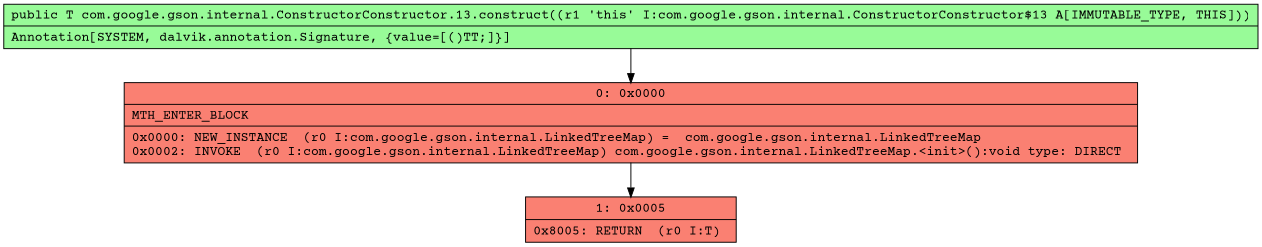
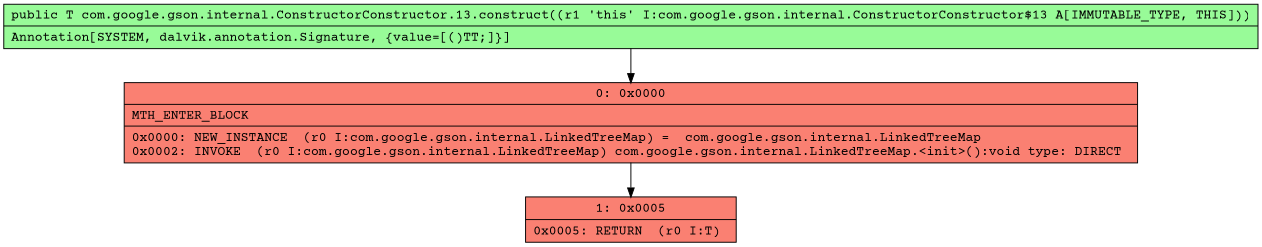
(631, 230) -> (631, 230)
